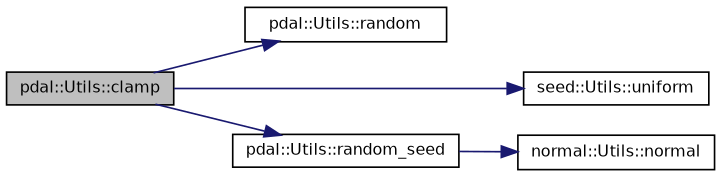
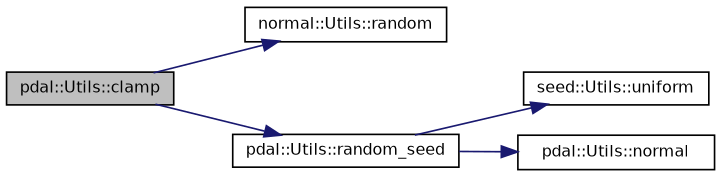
(346, 25) -> (346, 25)
(340, 88) -> (473, 121)
(616, 152) -> (616, 152)
